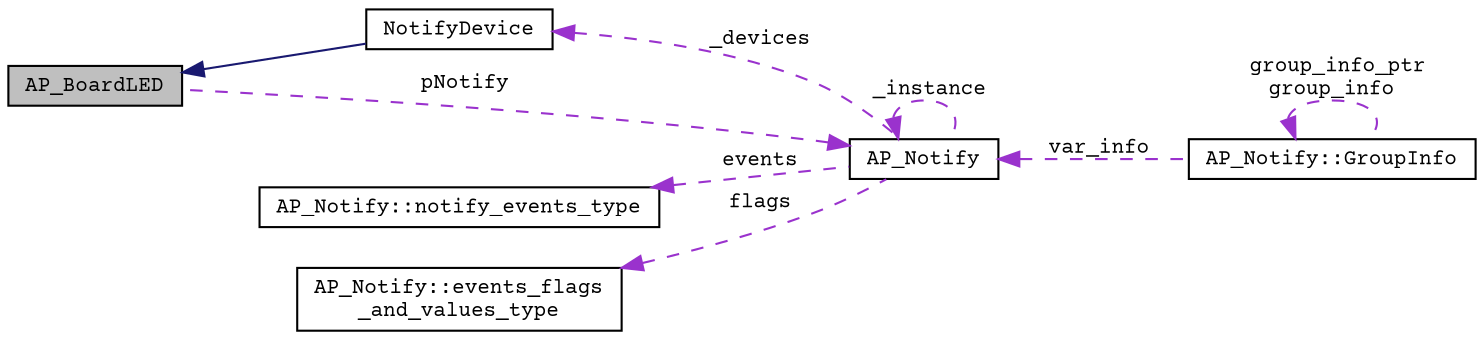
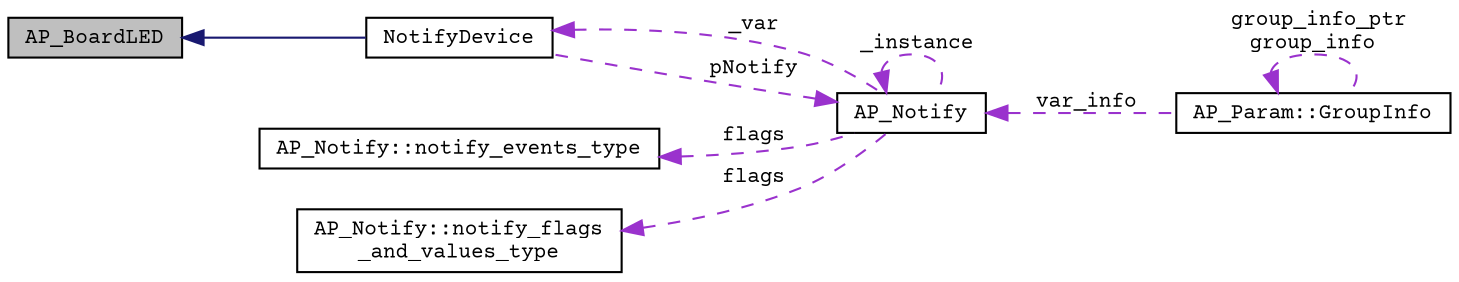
(755, 39) -> (748, 24)
(506, 110) -> (684, 77)
(1332, 159) -> (1313, 113)
(755, 160) -> (748, 135)
(459, 299) -> (459, 241)
